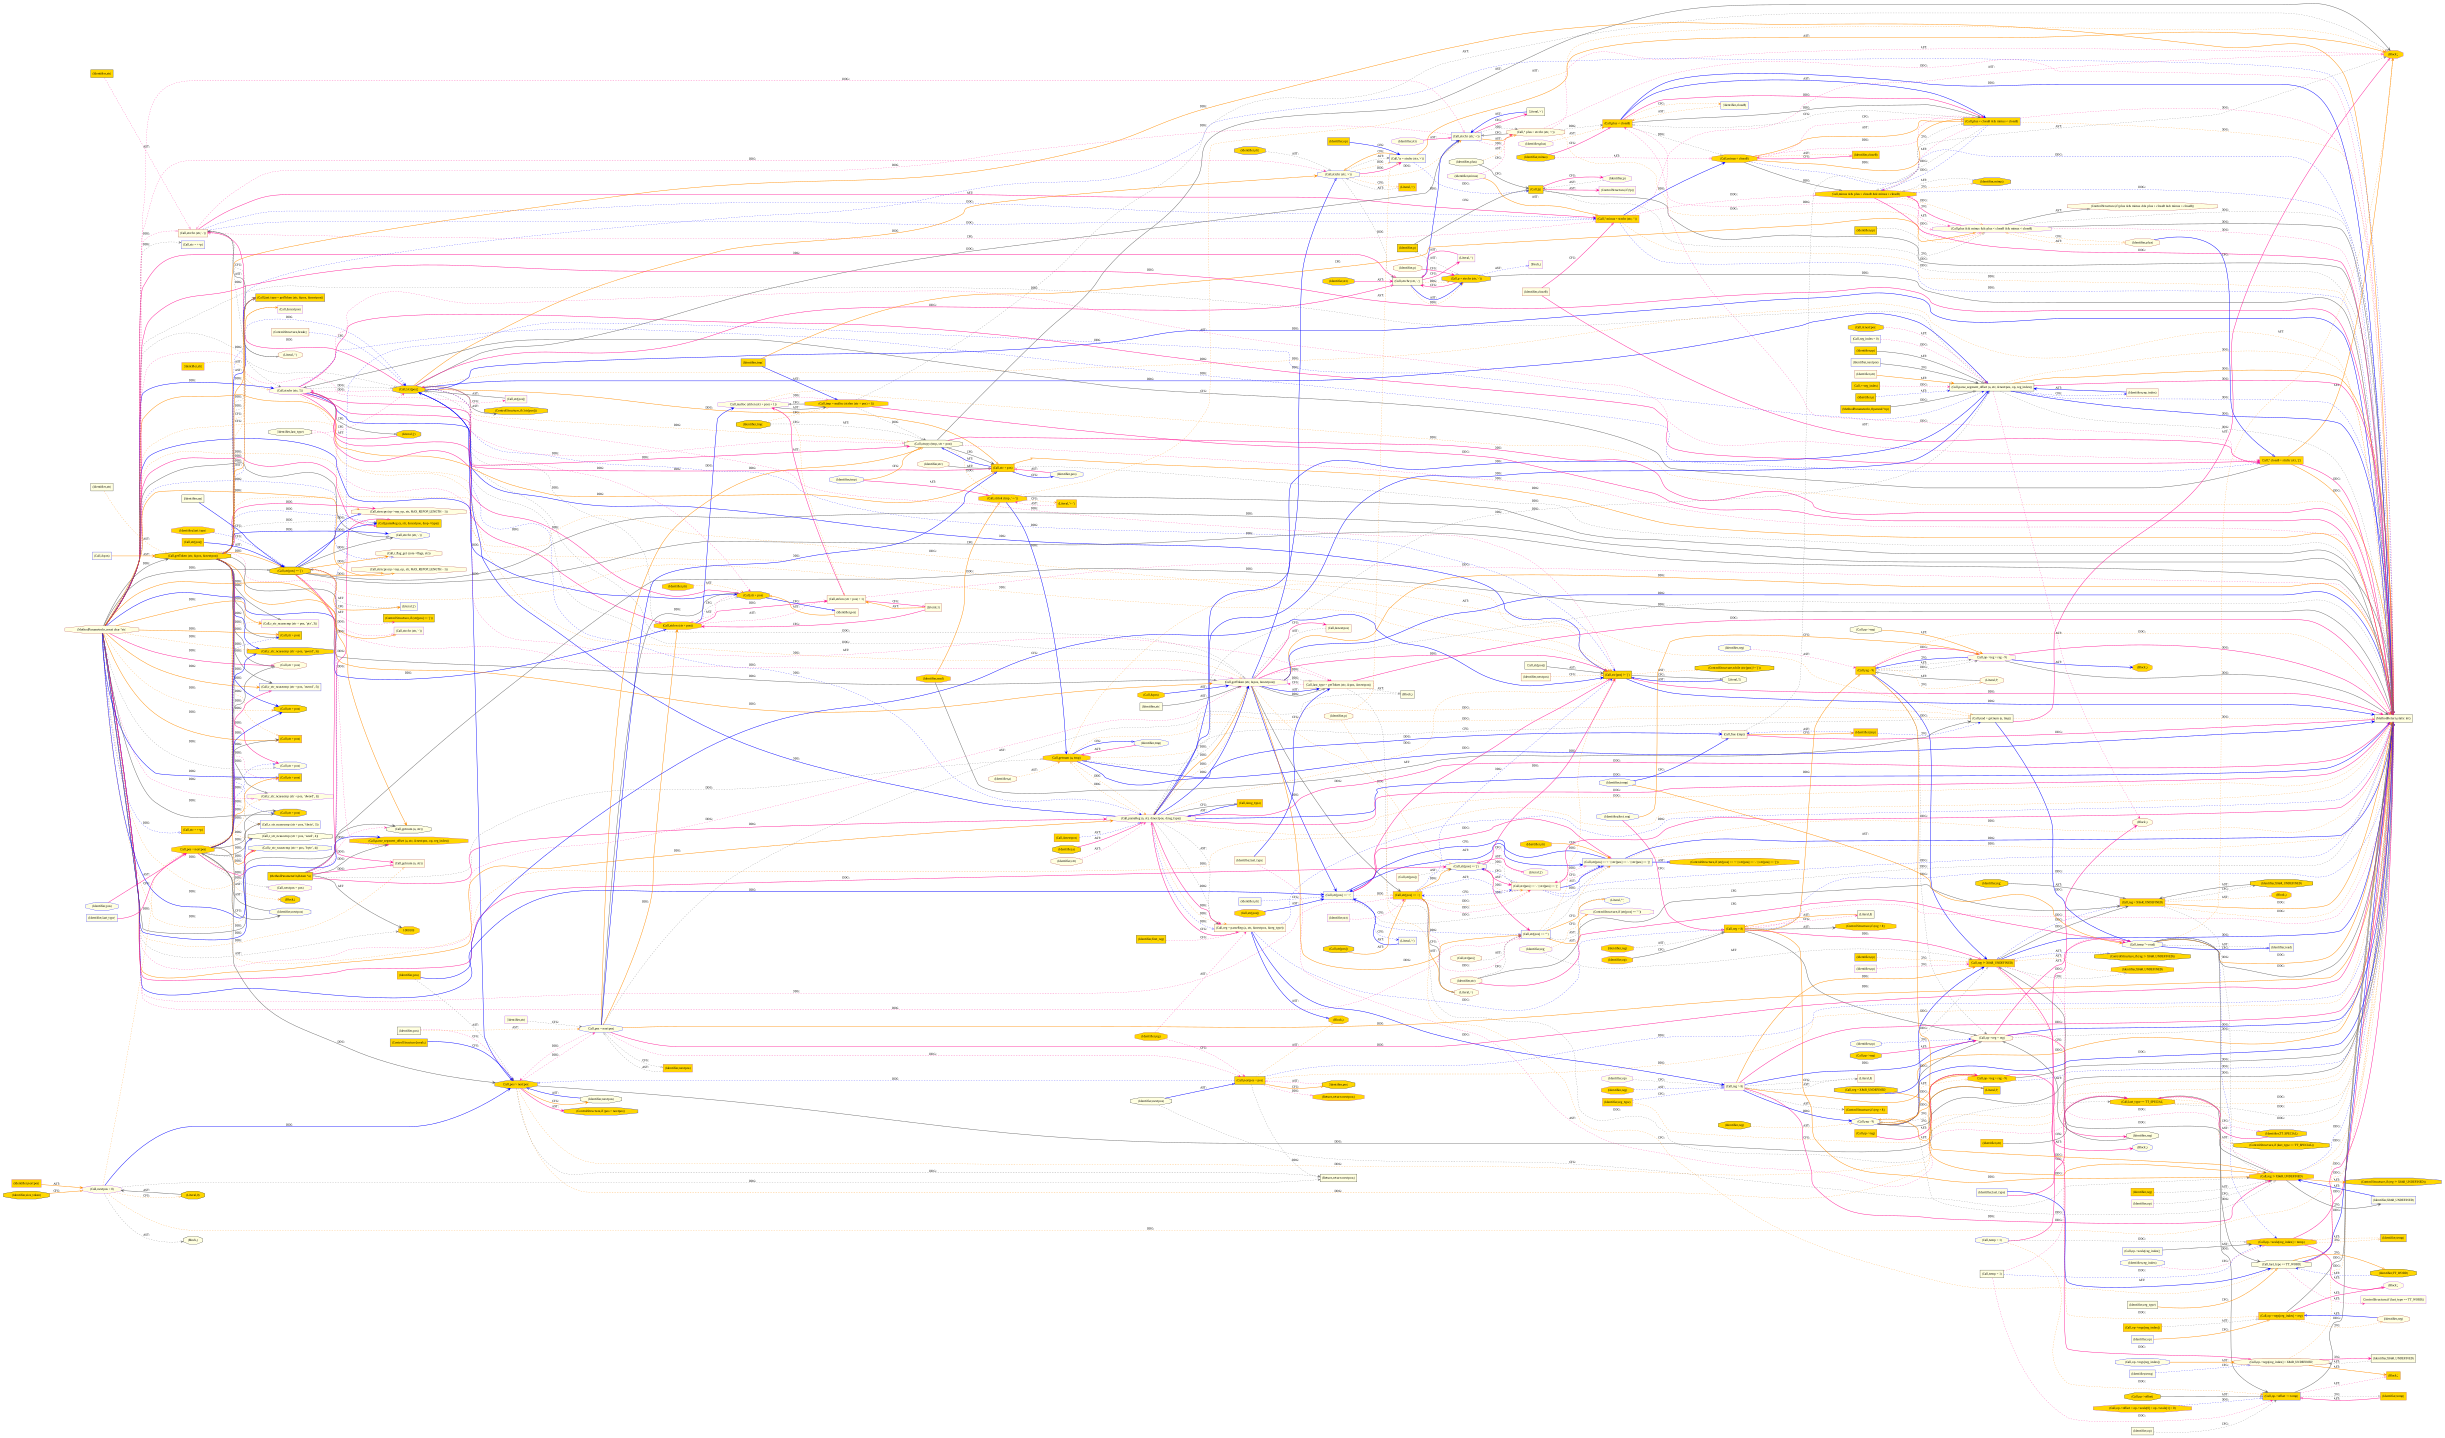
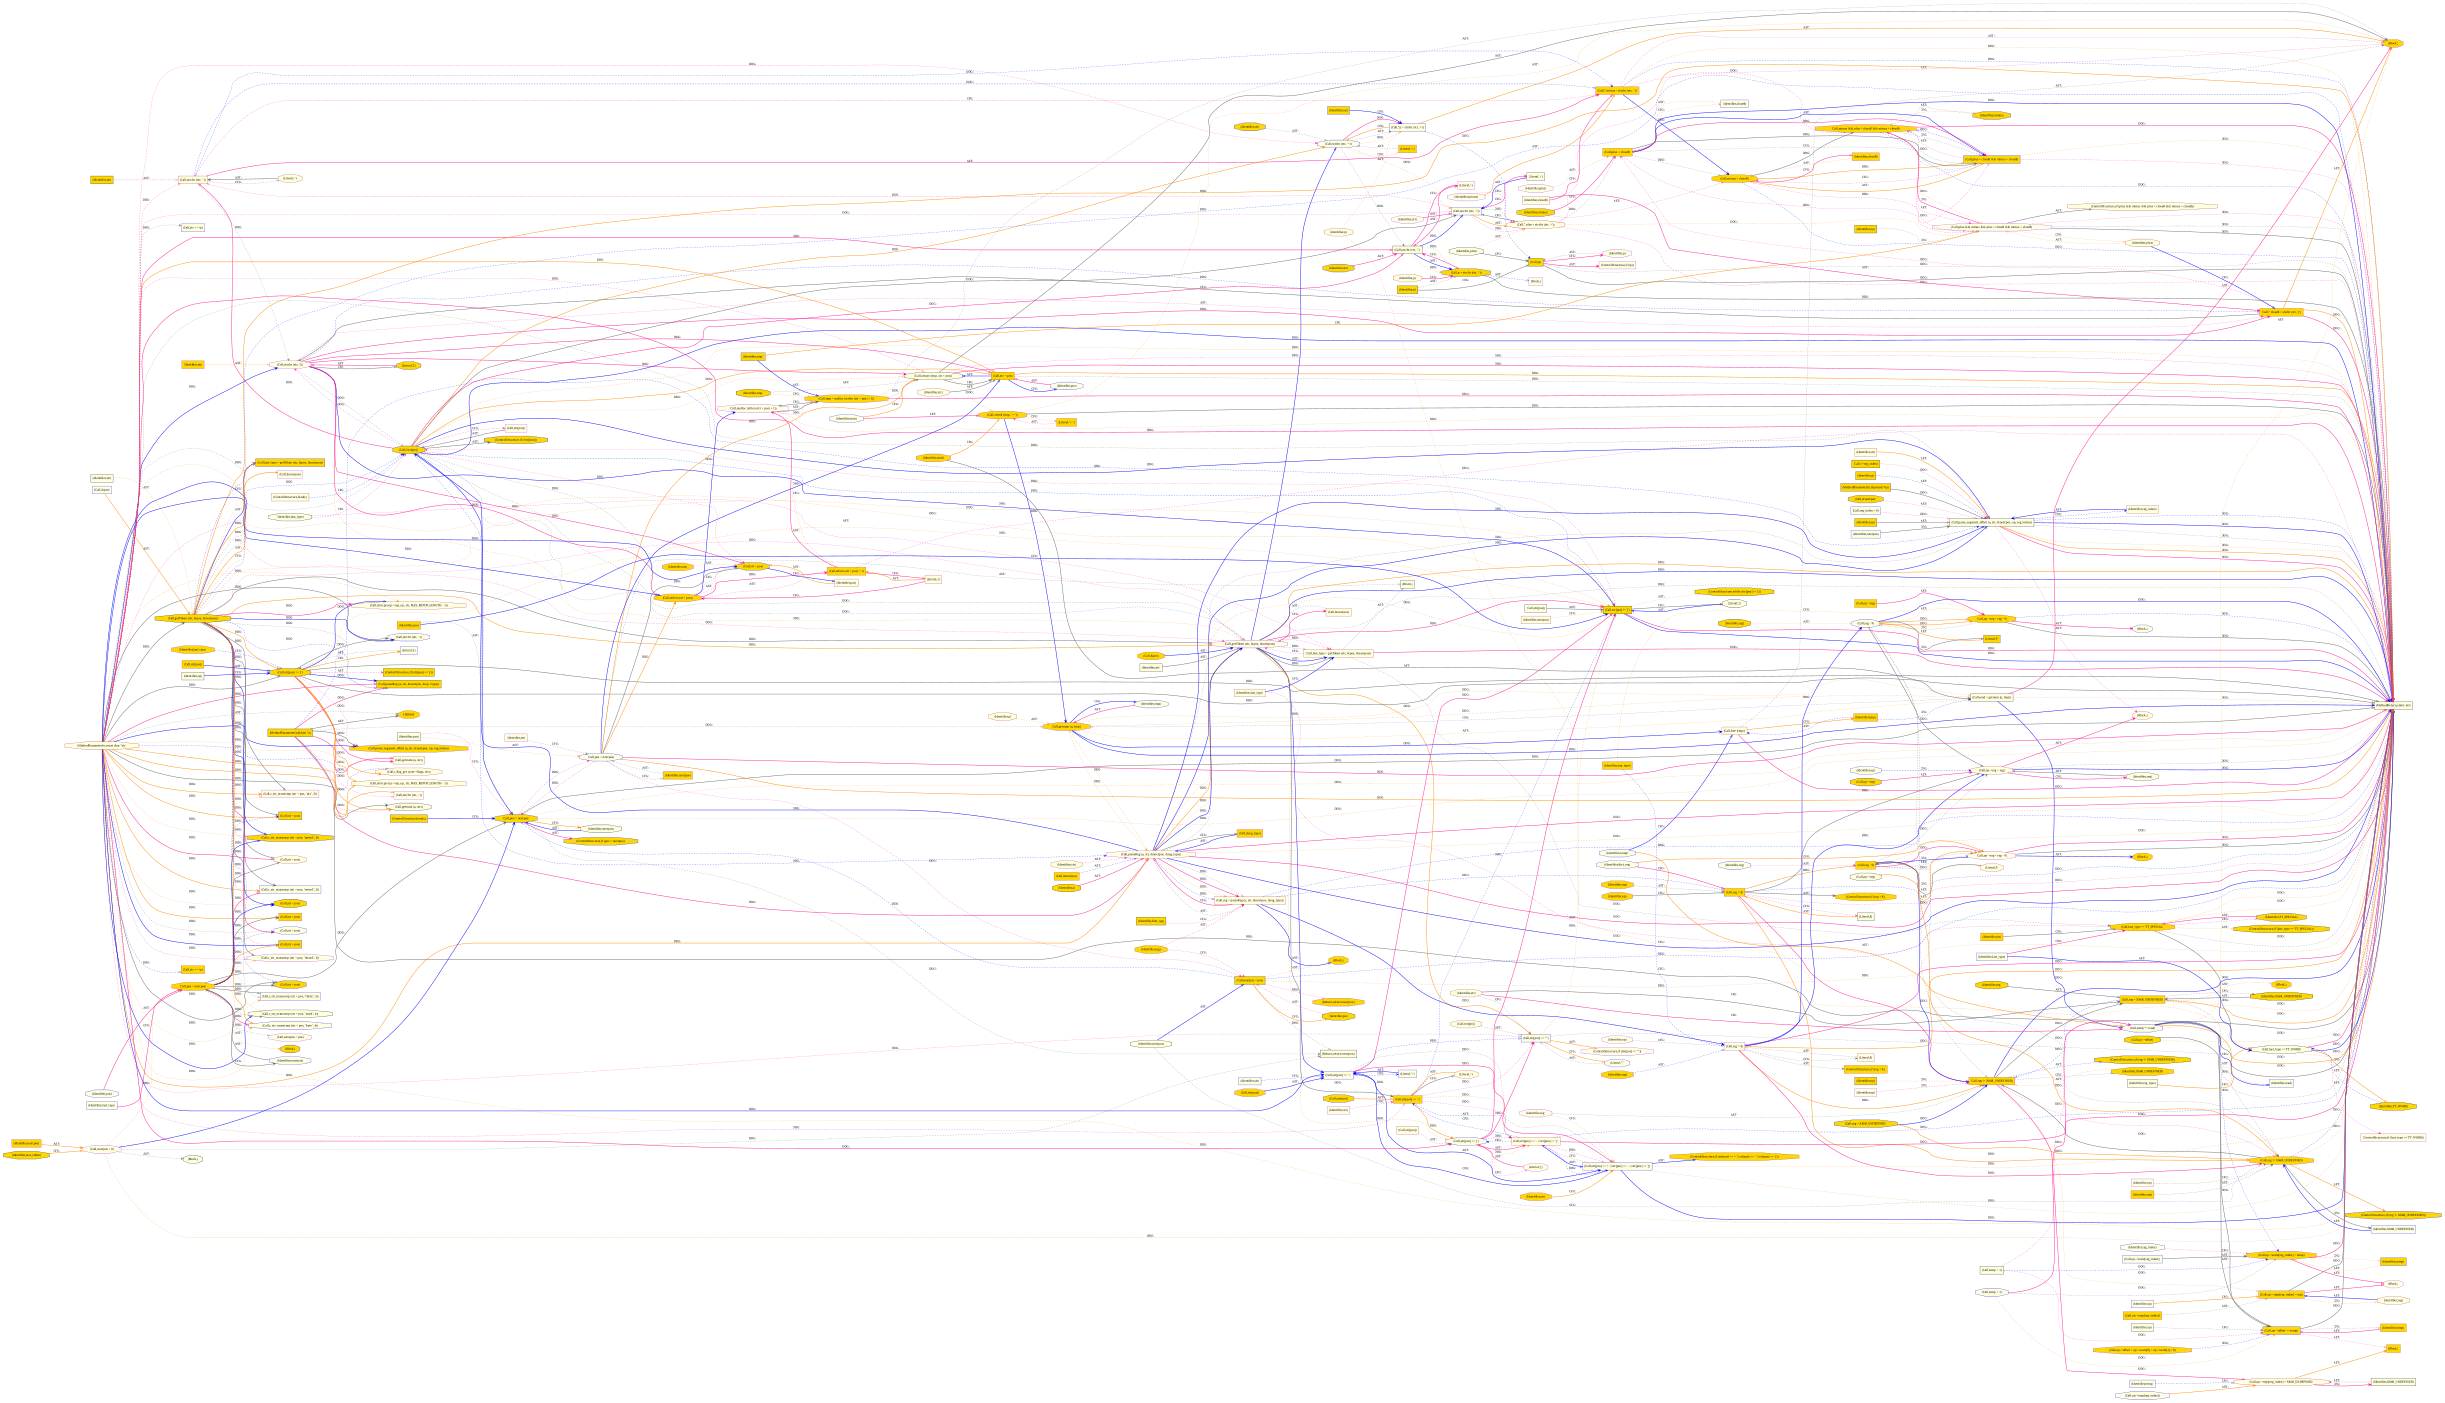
(846, 599) -> (846, 571)
(2356, 1053) -> (2349, 1011)
(193, 1195) -> none
